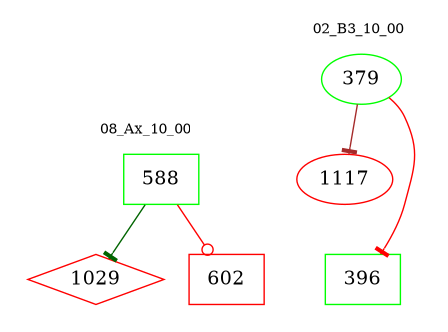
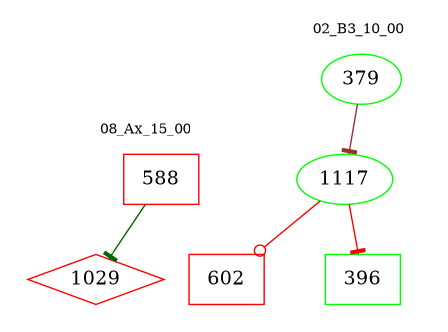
(146, 130) -> (146, 130)
(413, 172) -> (353, 226)
(161, 179) -> (161, 179)
(345, 179) -> (345, 179)
(191, 225) -> (295, 222)
